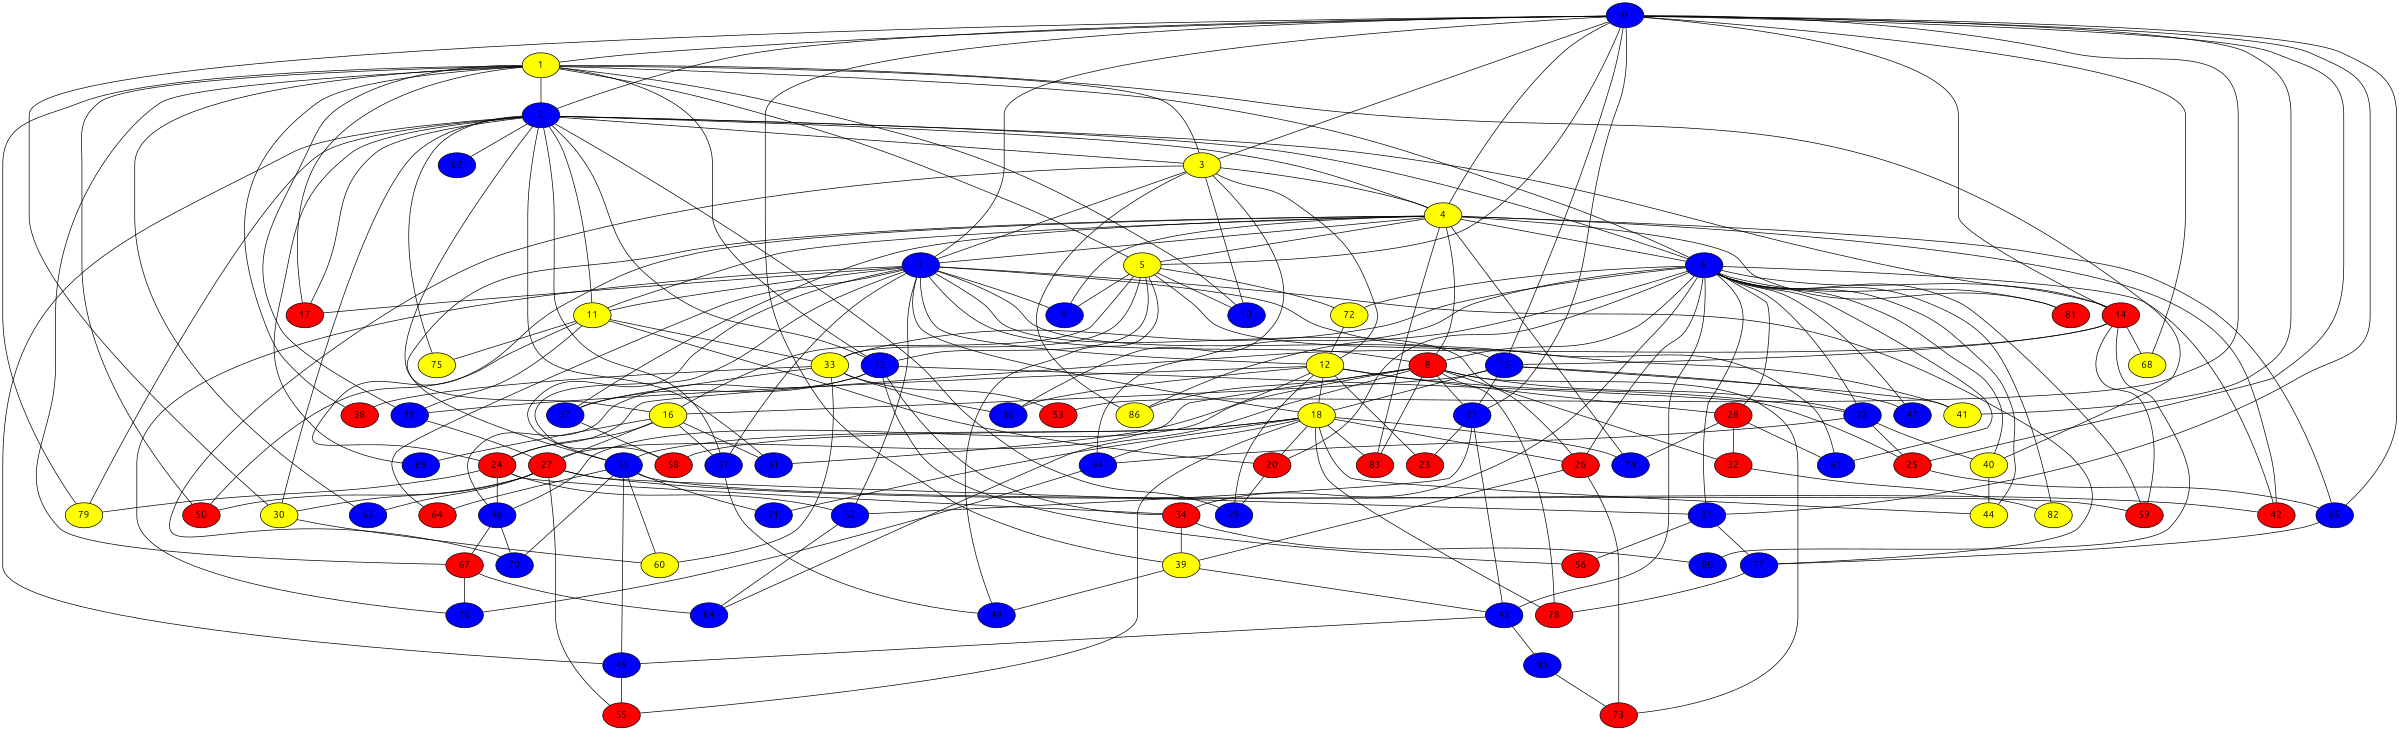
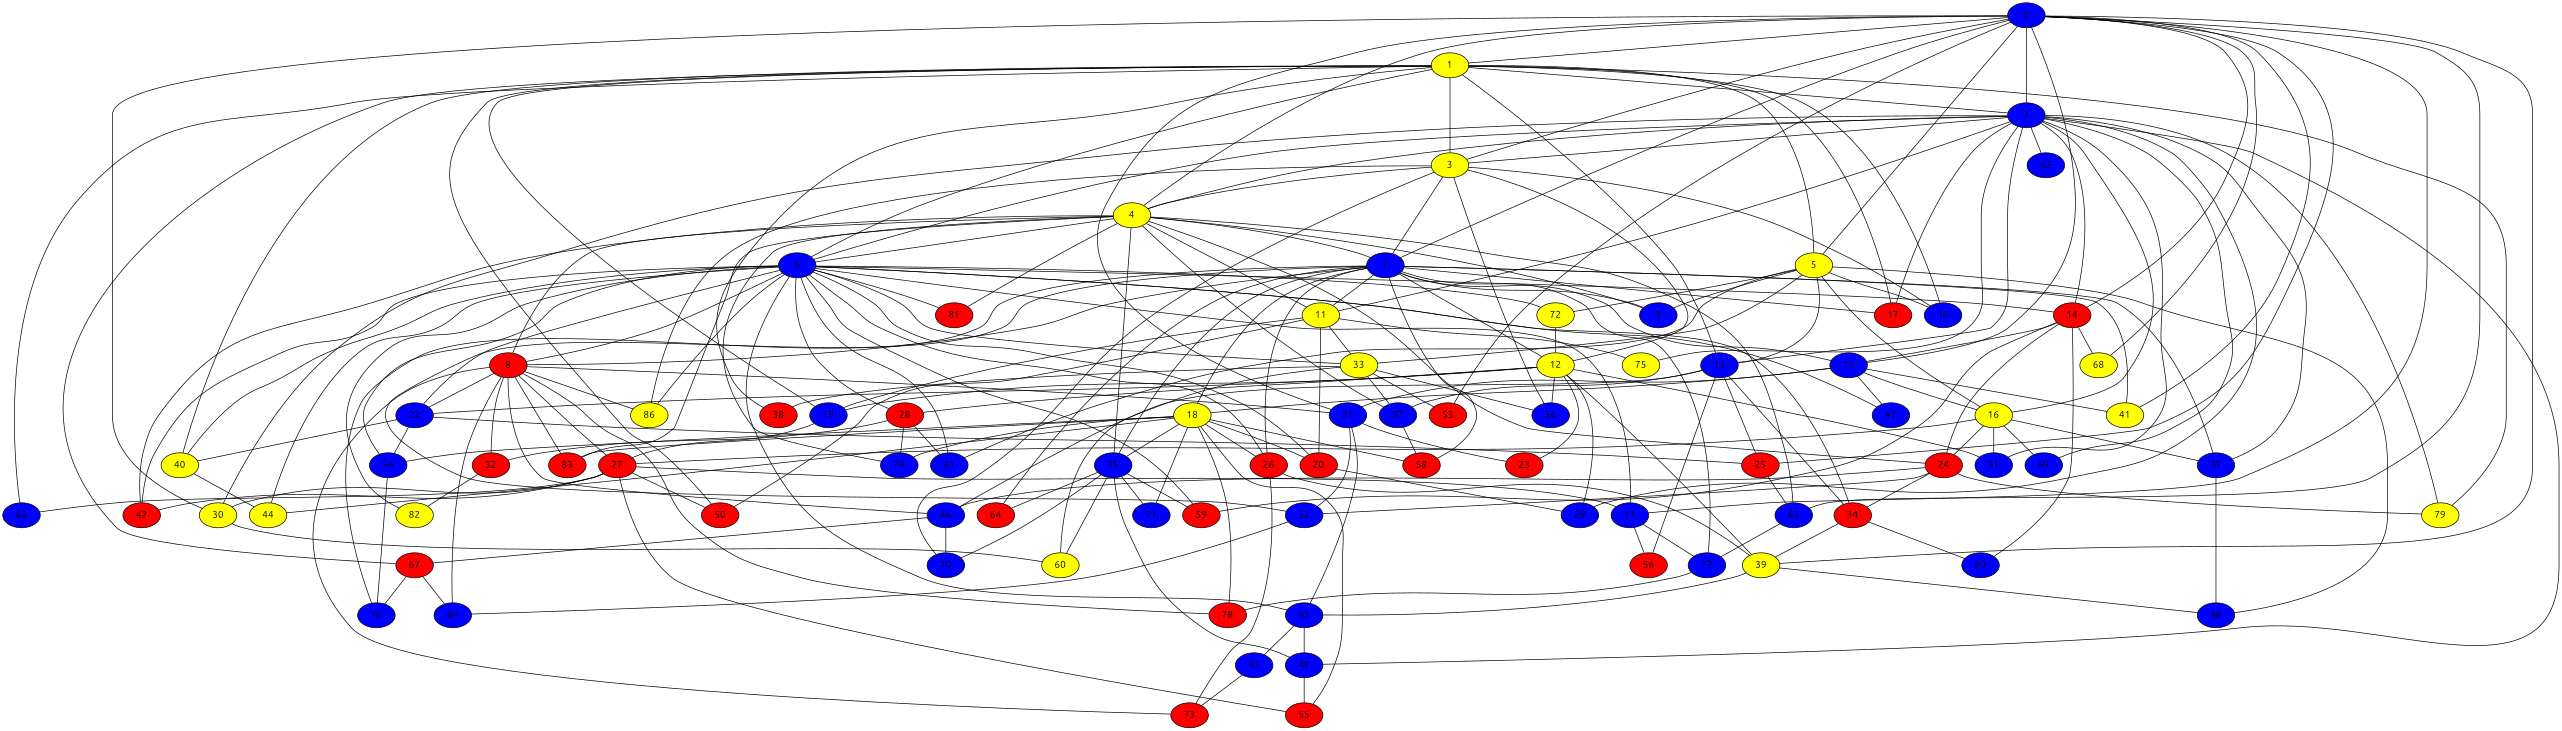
(1293, 240) -> none
(1321, 390) -> (1661, 463)
